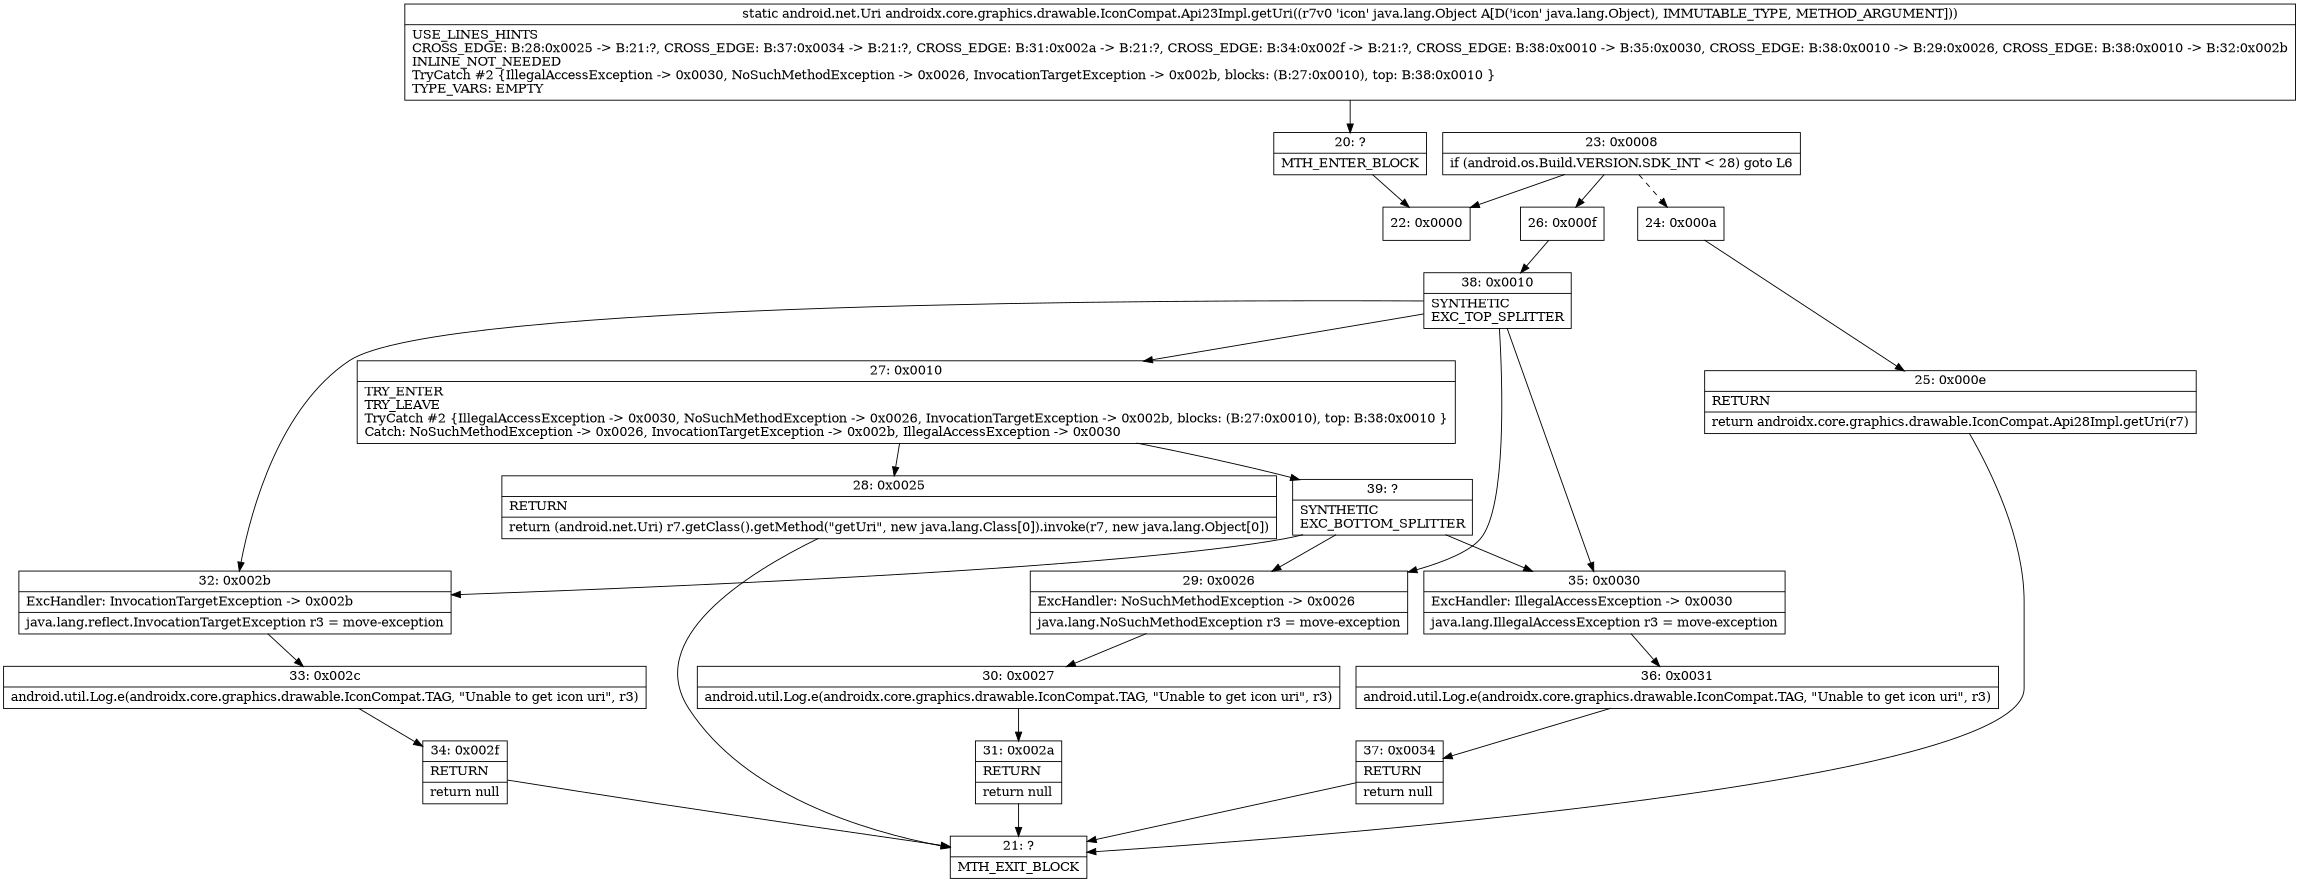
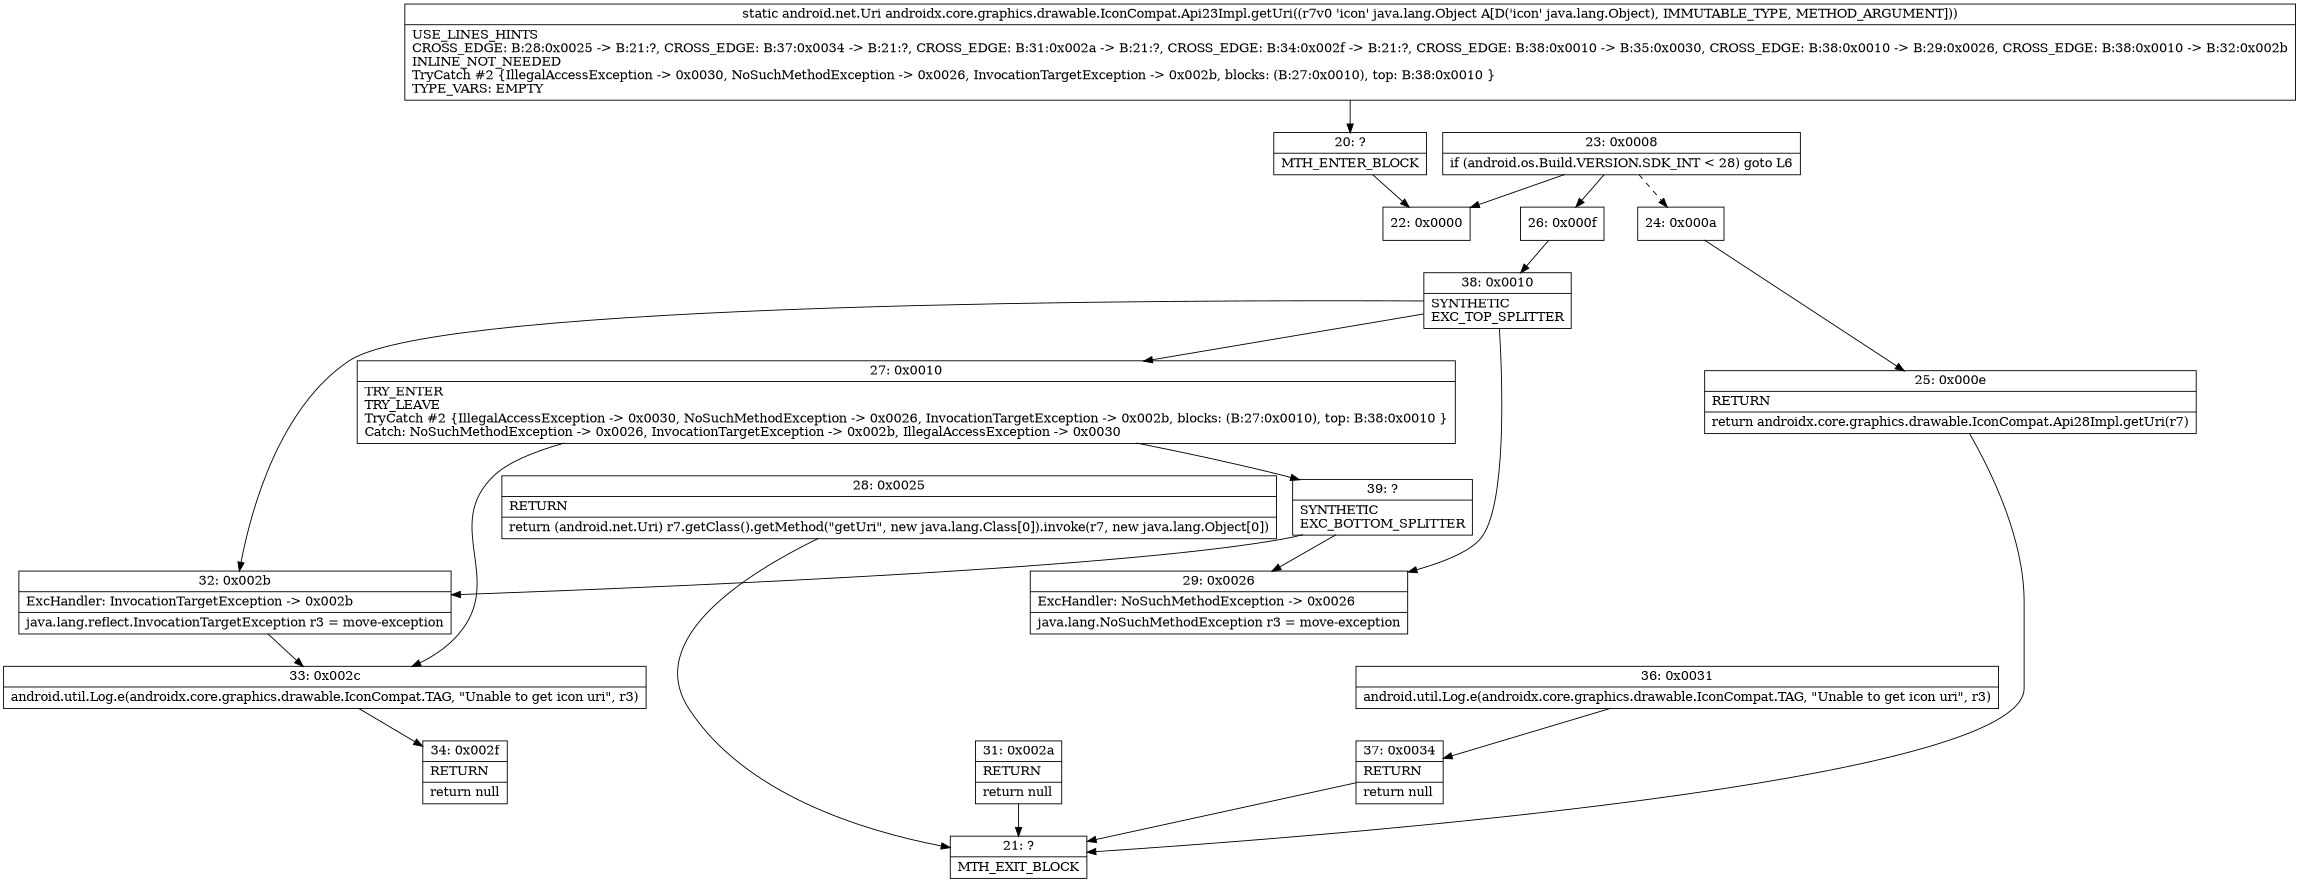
(898, 455) -> (473, 539)
(1604, 603) -> none
(1019, 687) -> none
(724, 814) -> none
